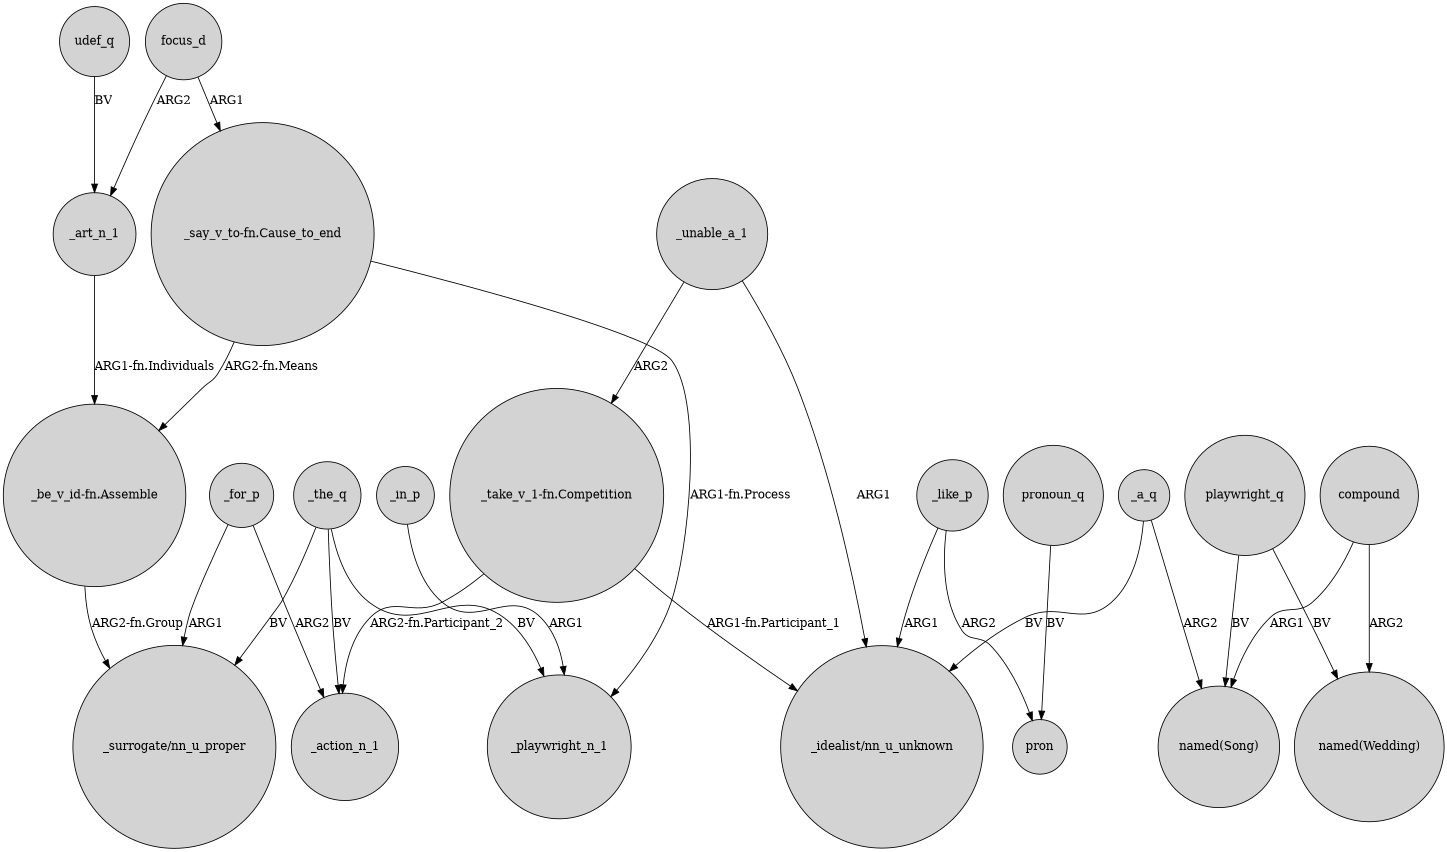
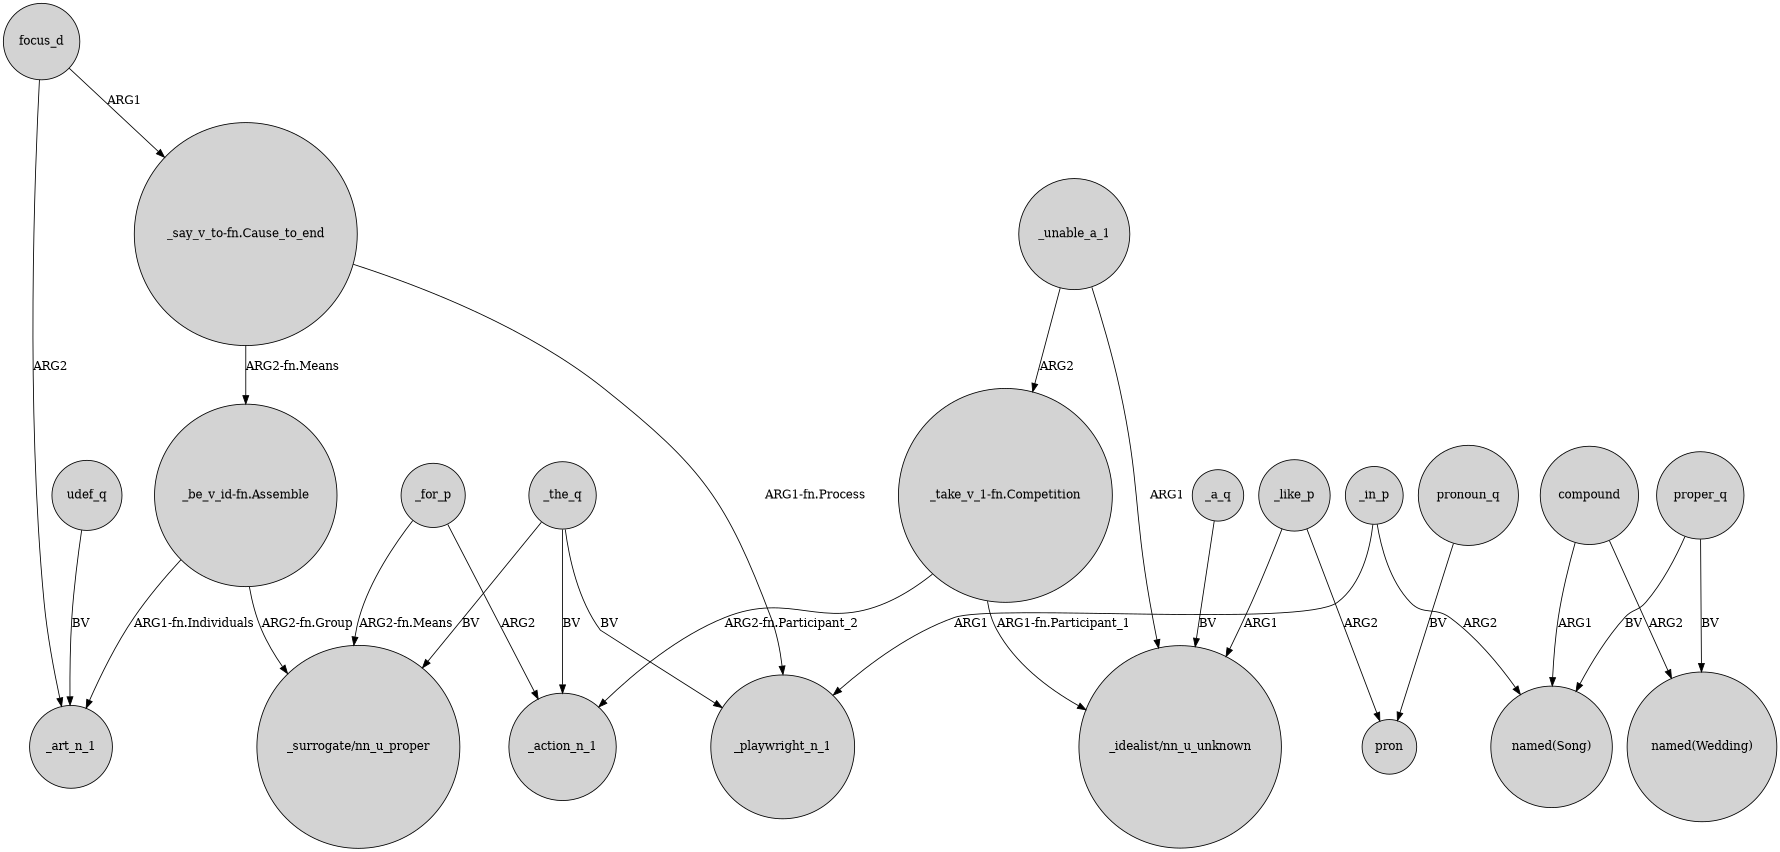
(95, 336) -> (129, 626)
(1245, 495) -> (1700, 495)
(1175, 600) -> (1440, 613)
(206, 624) -> (406, 624)
